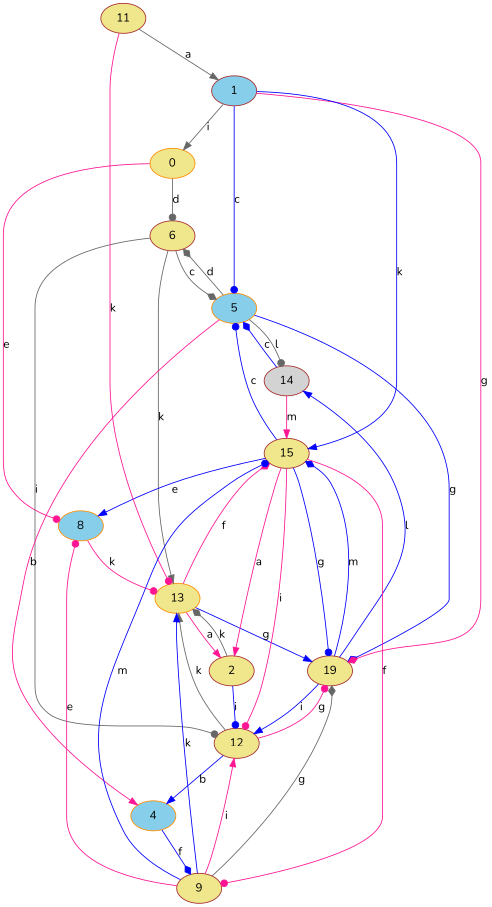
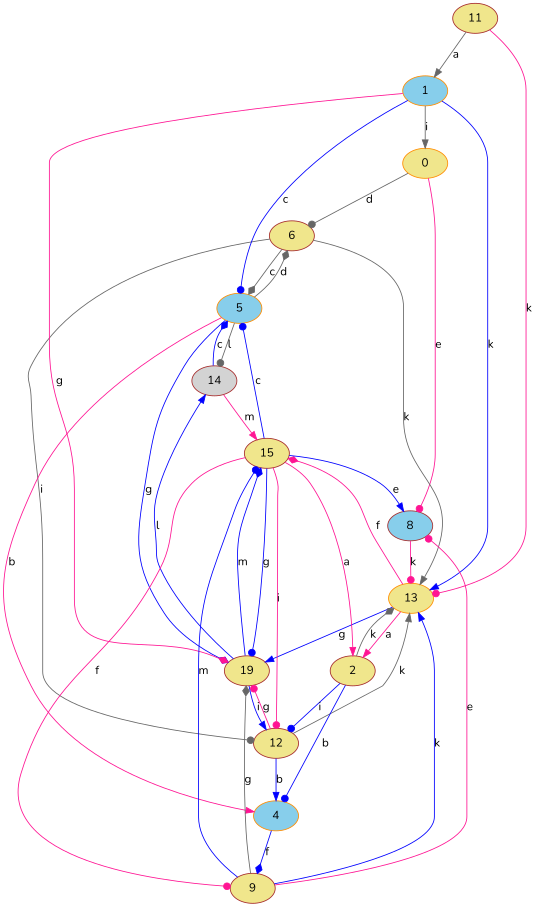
(234, 91) -> (425, 91)
(397, 242) -> (488, 346)
(81, 526) -> (410, 526)
none -> (316, 740)
(221, 821) -> none
